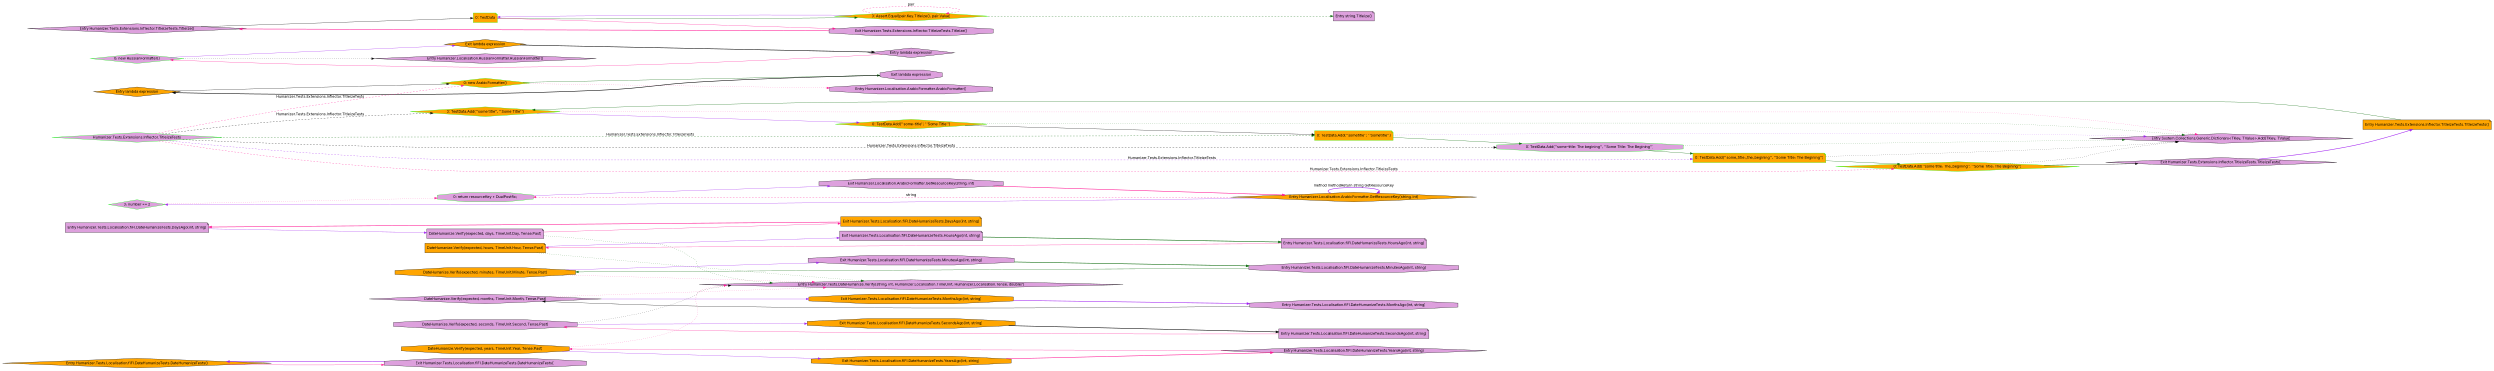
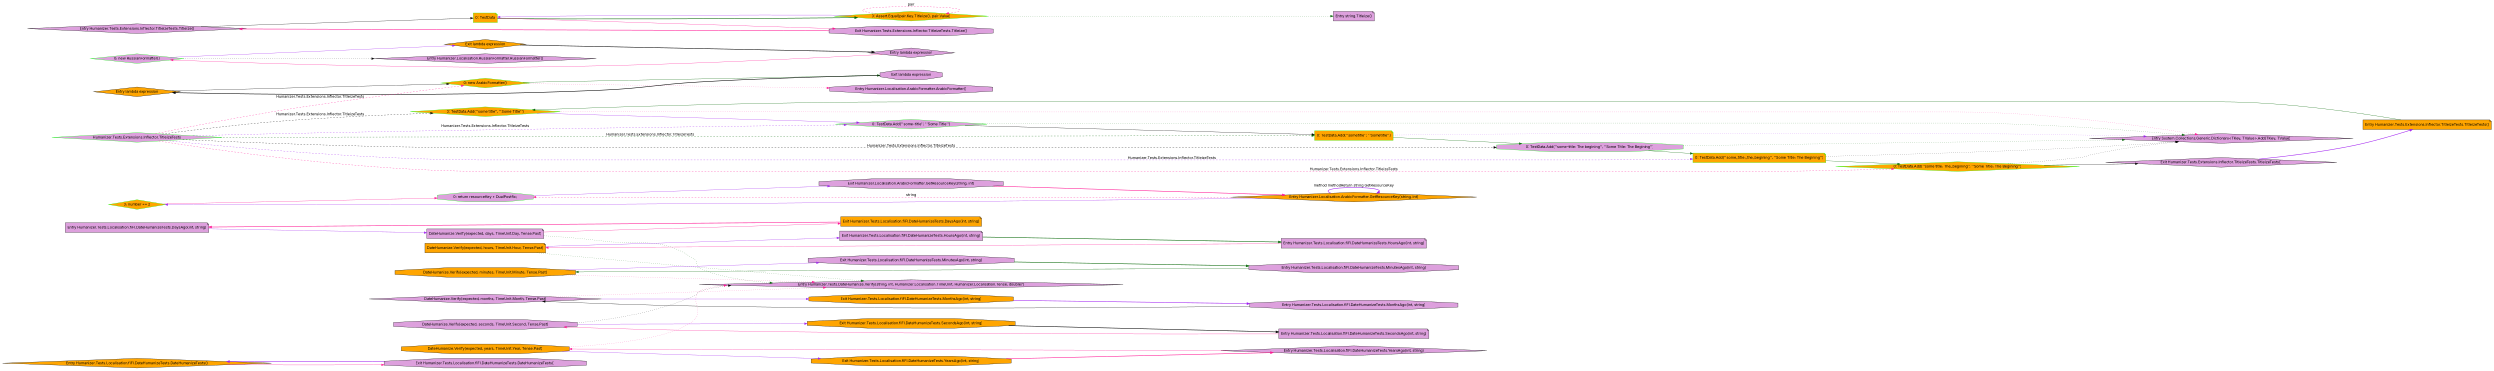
(1159, 16) -> (1159, 16)
(676, 19) -> (676, 19)
(911, 124) -> (911, 124)
none -> (518, 129)
(299, 201) -> (299, 201)
(137, 205) -> (137, 205)
